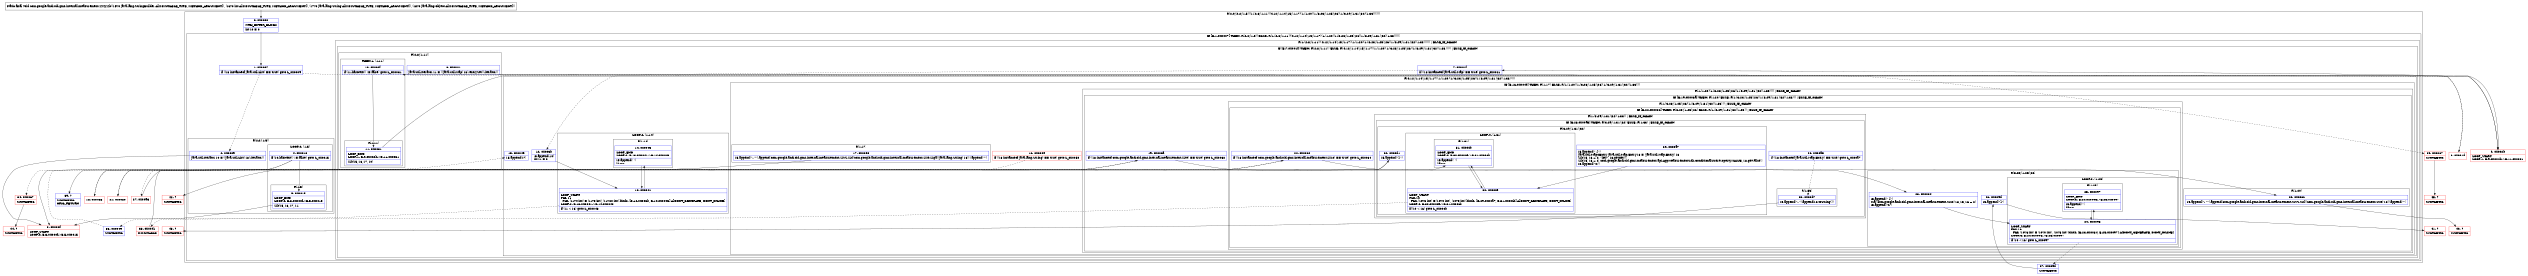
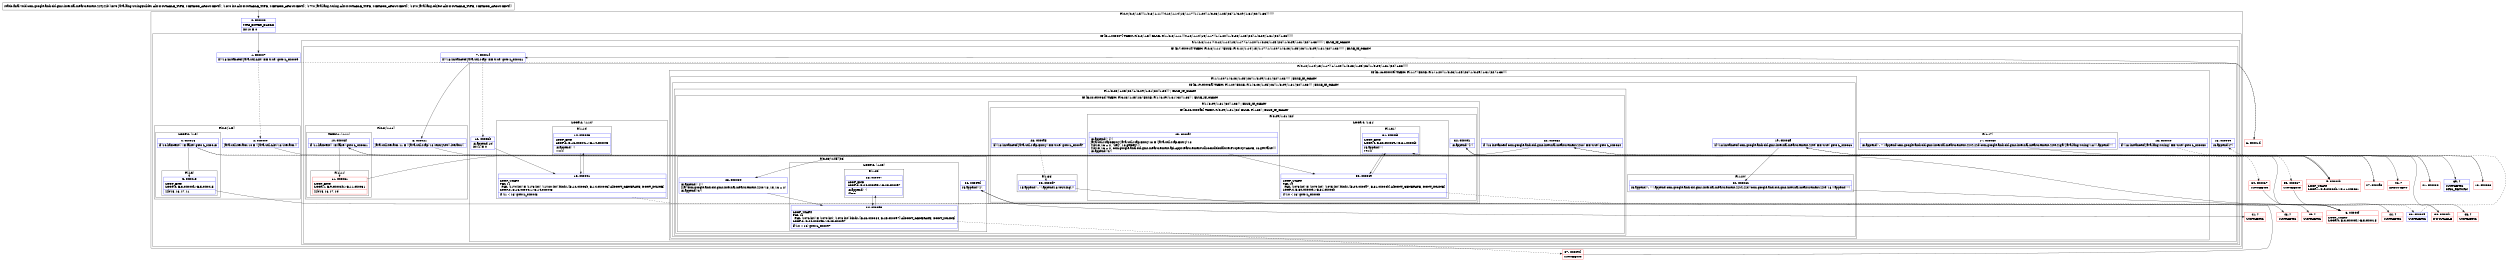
none -> (442, 96)
(374, 156) -> (340, 186)
(1037, 156) -> (2163, 143)
(173, 202) -> (2398, 188)
(2048, 269) -> (1573, 254)
